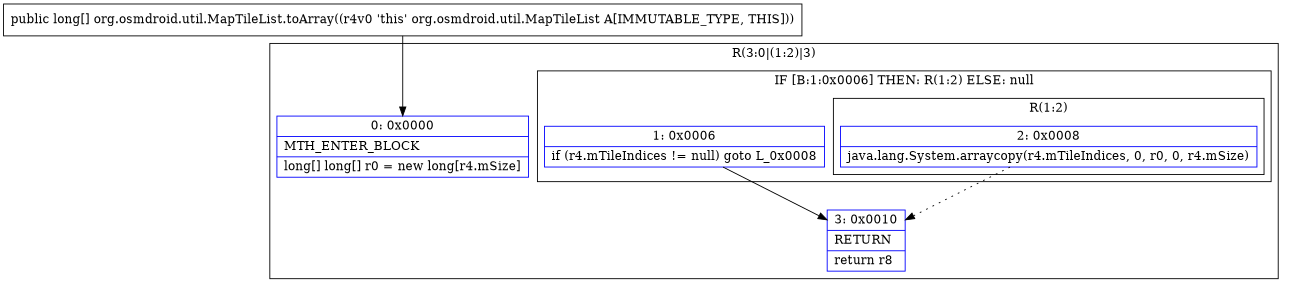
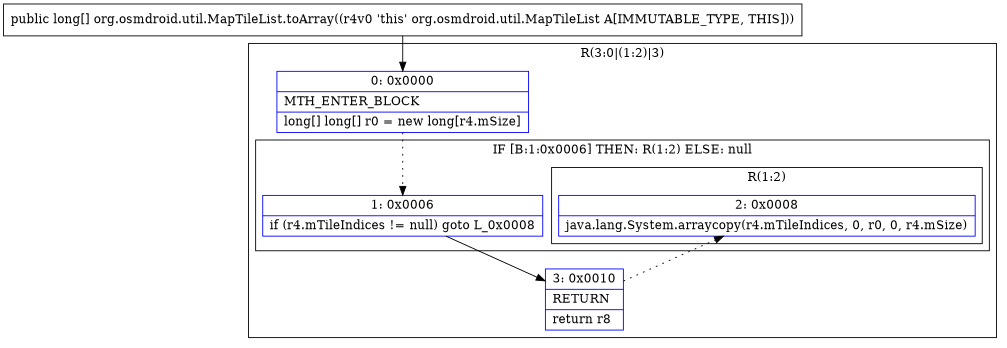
none -> (403, 159)
(962, 191) -> (669, 261)
